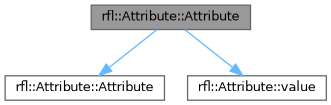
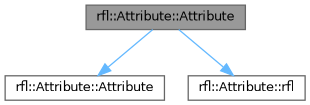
(257, 88) -> (247, 88)
